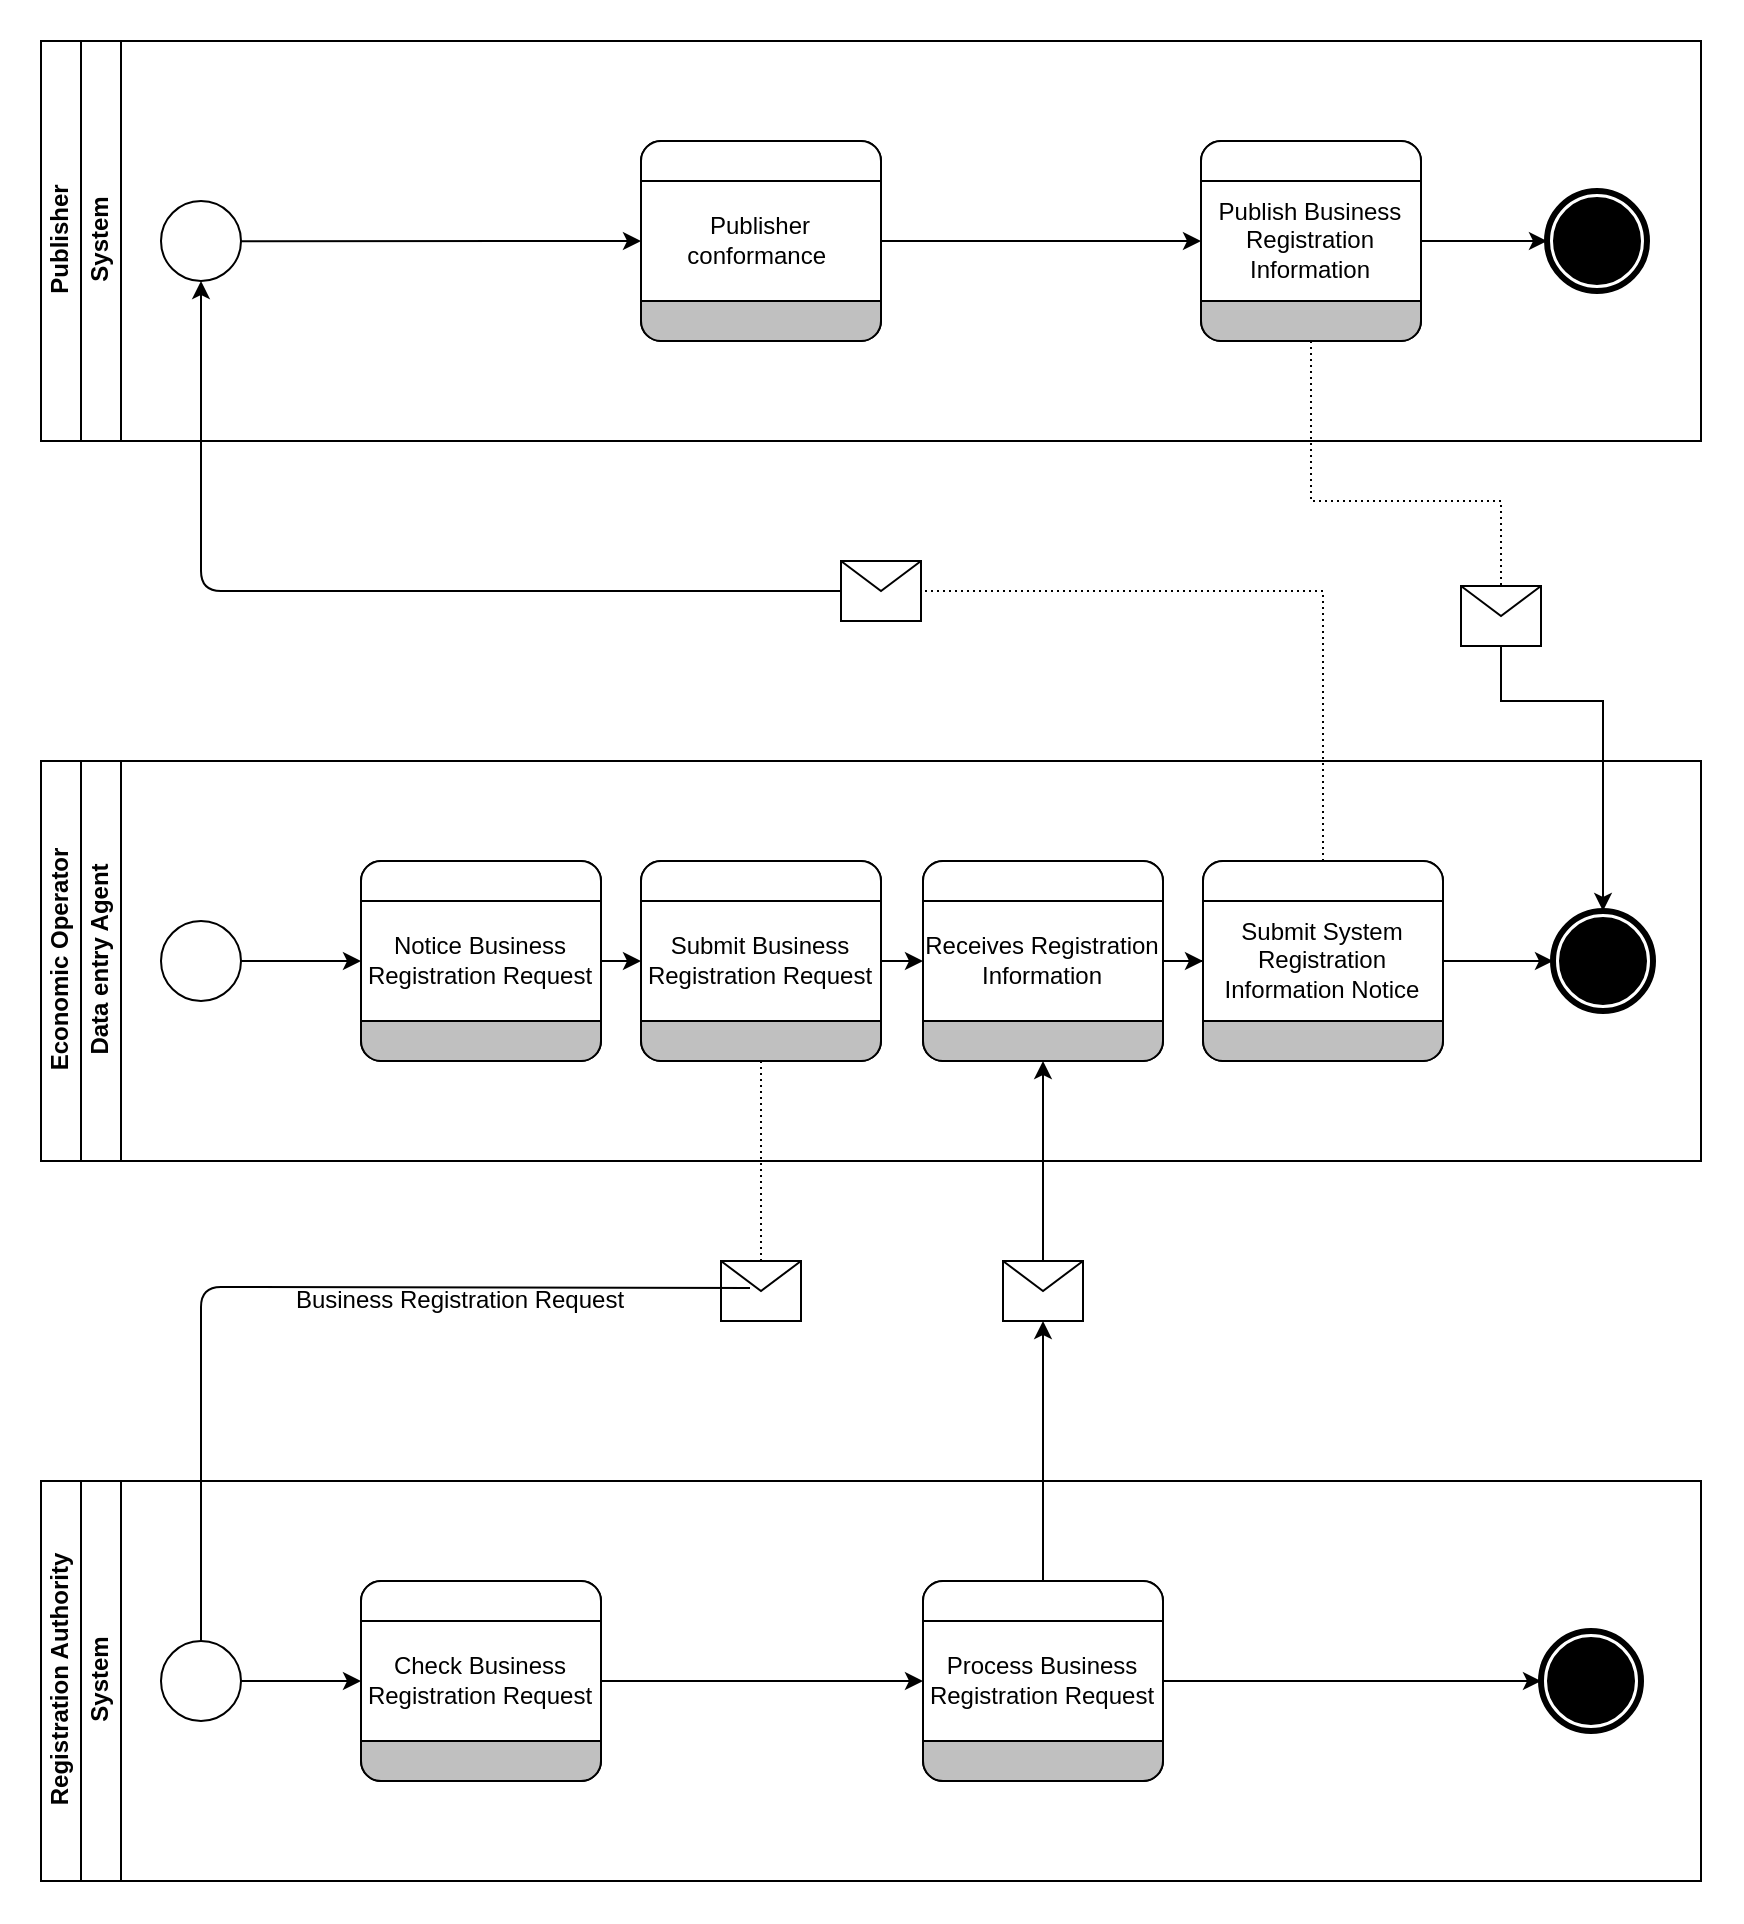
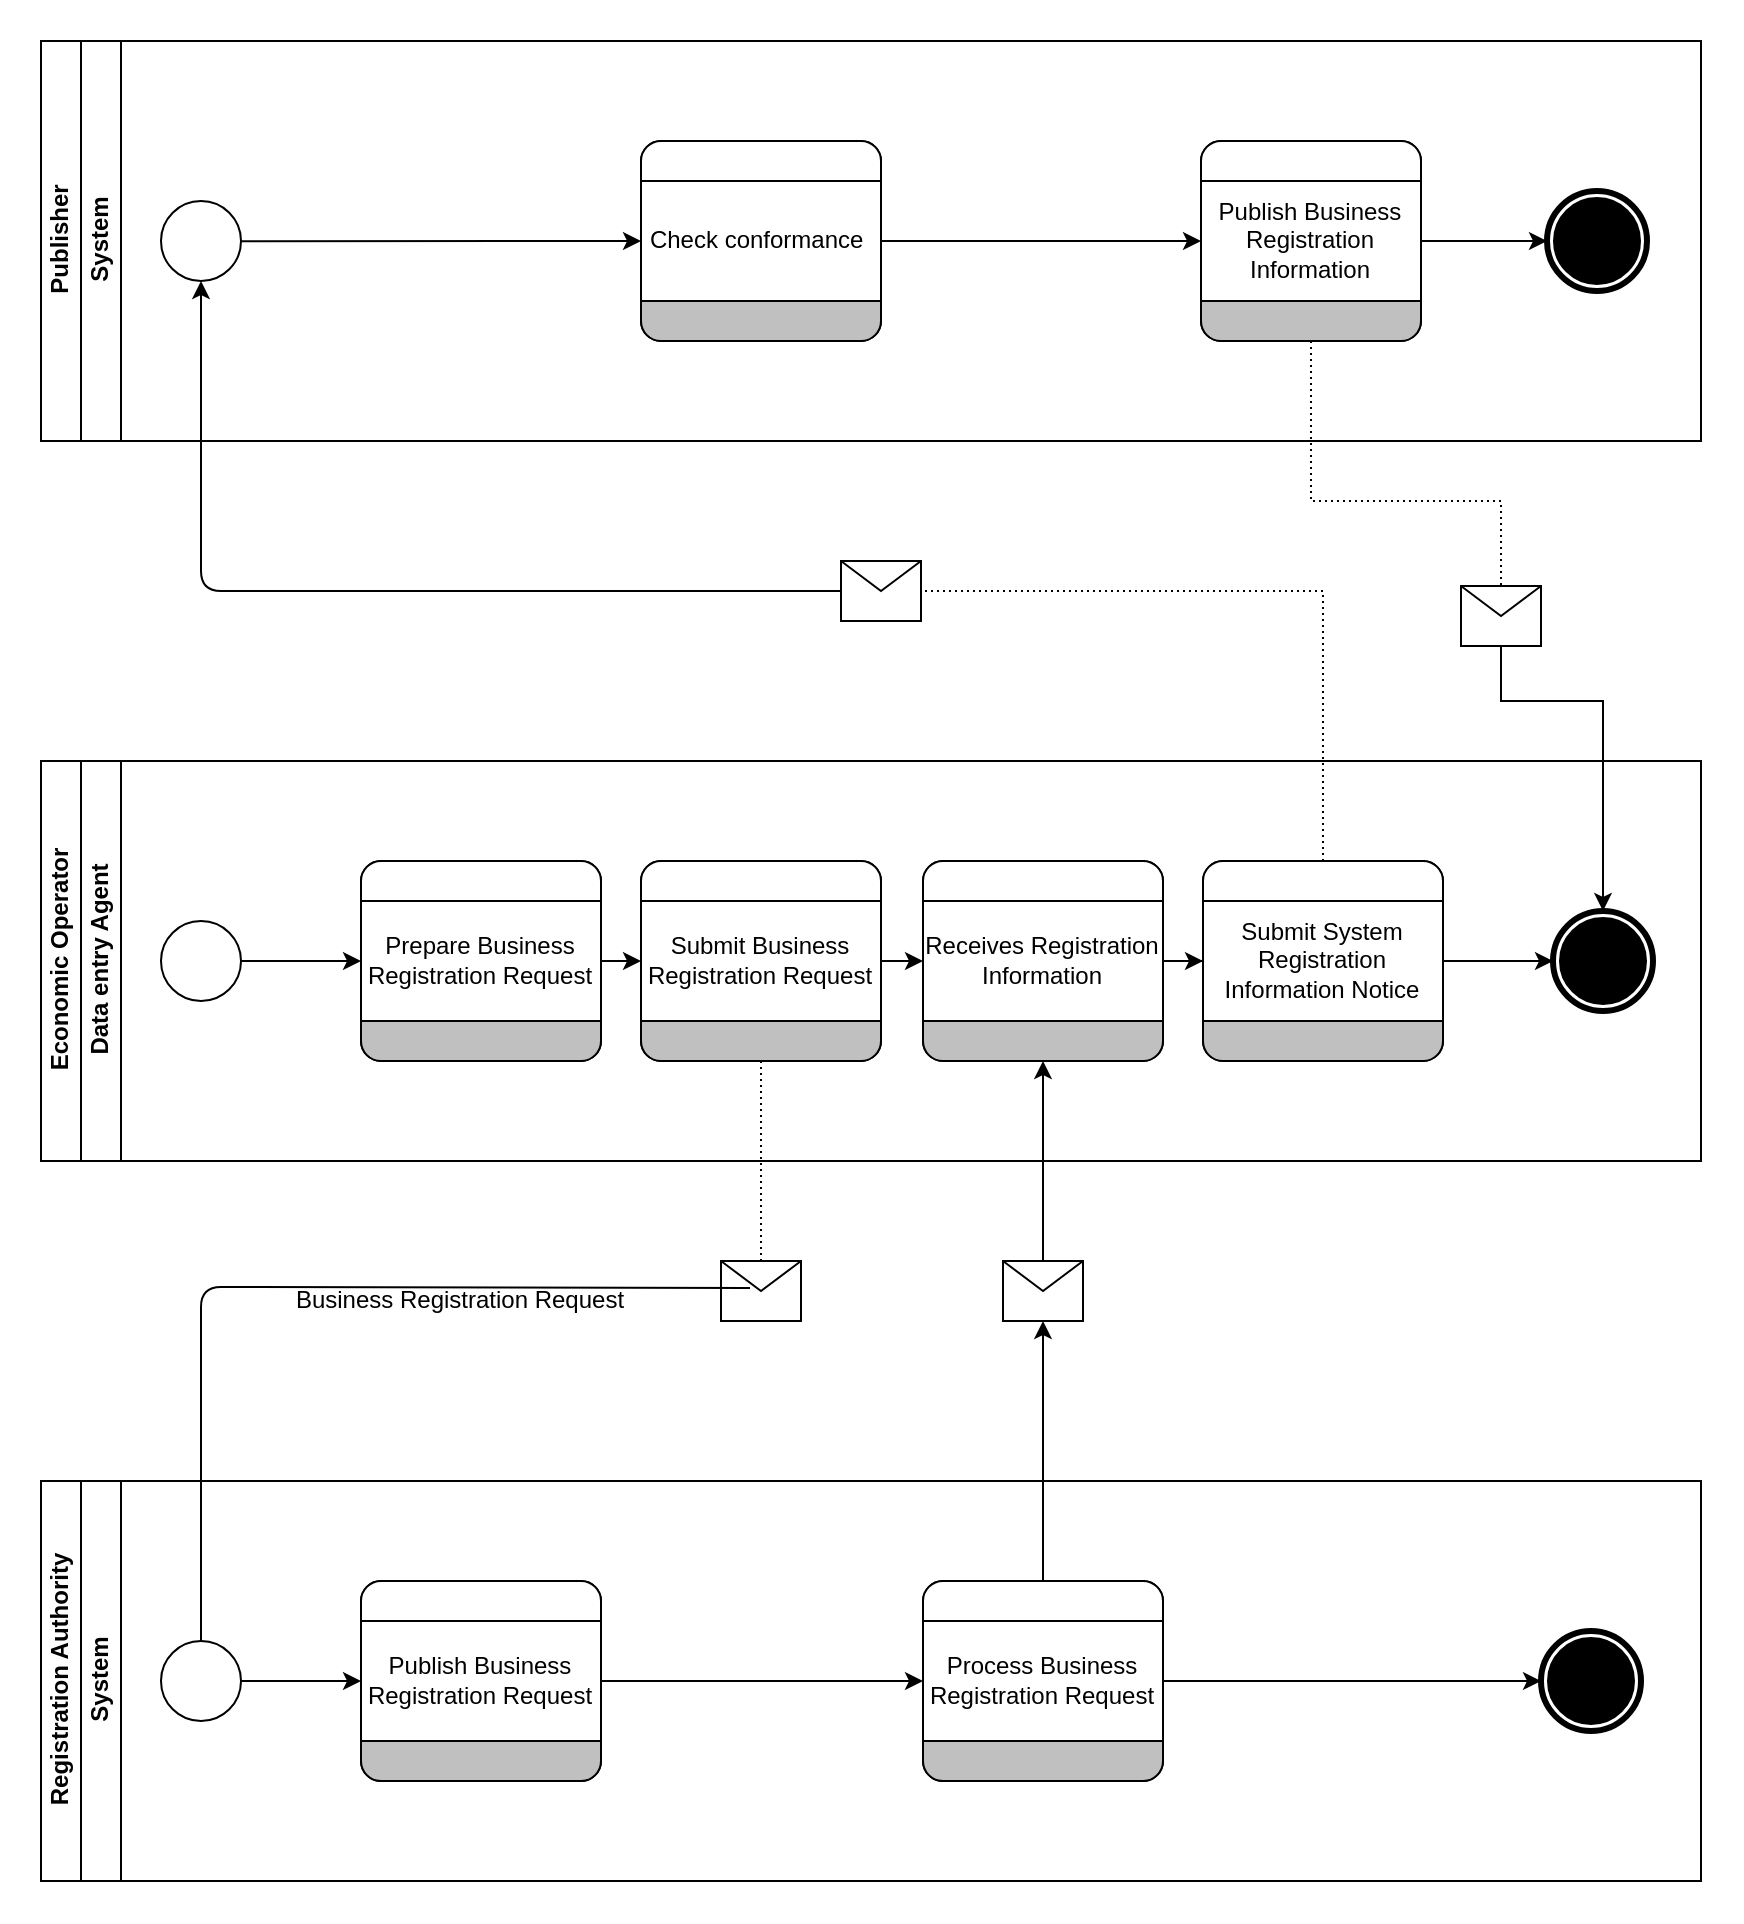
(761, 241) -> (761, 241)
(481, 961) -> (481, 961)
(481, 1681) -> (481, 1681)
